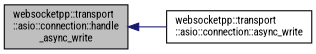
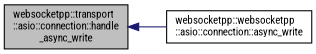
(239, 27) -> (239, 27)
